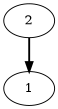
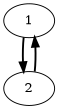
none -> (23, 50)
